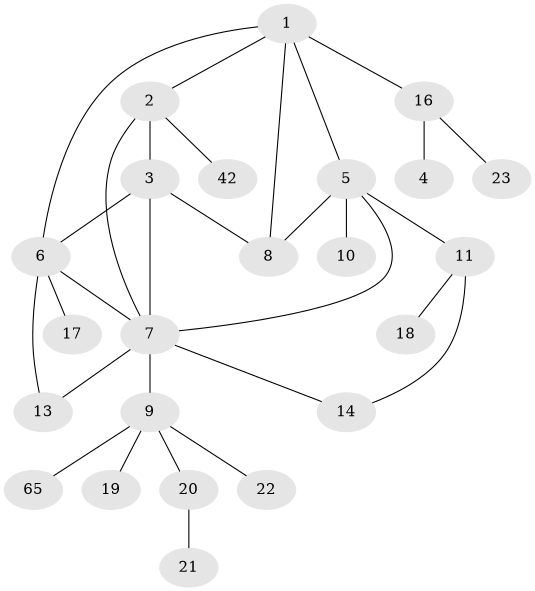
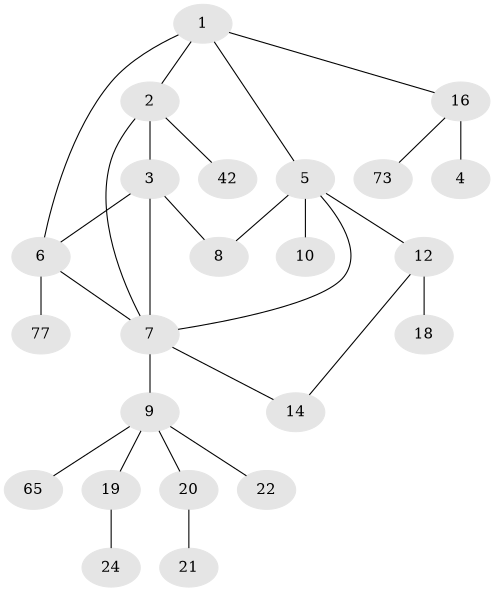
(278, 140) -> none
(502, 179) -> (383, 179)
(465, 257) -> (424, 257)
(72, 335) -> (41, 335)
(43, 412) -> none
none -> (111, 568)
